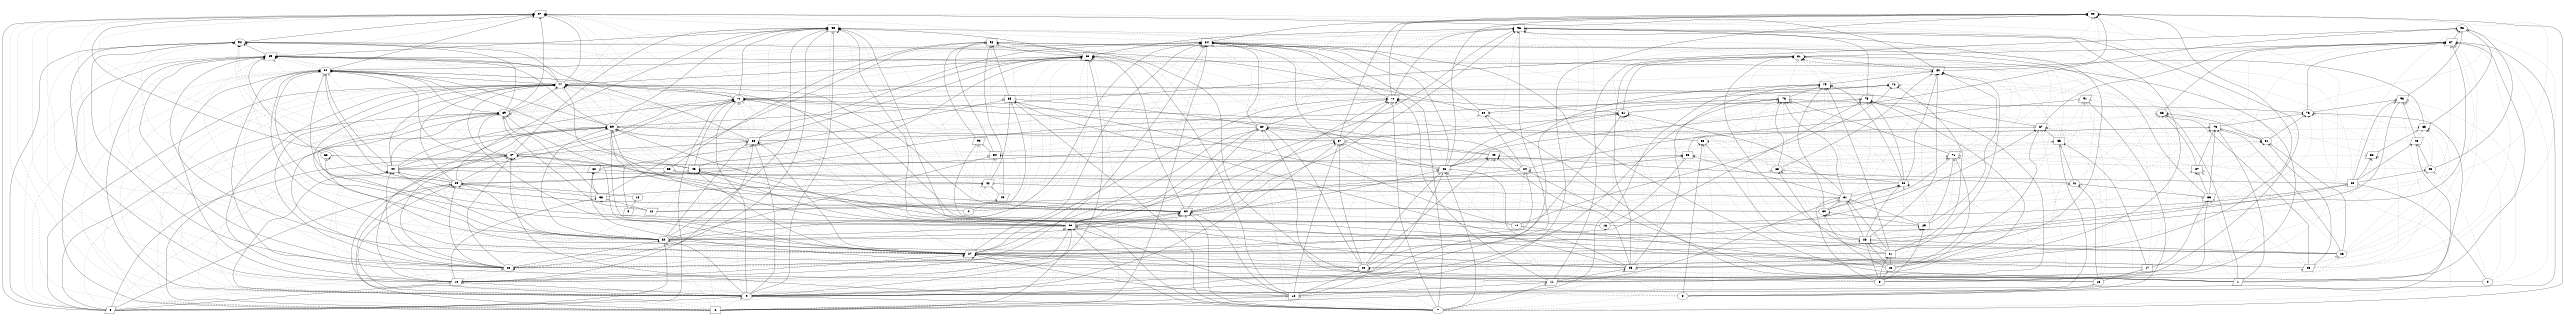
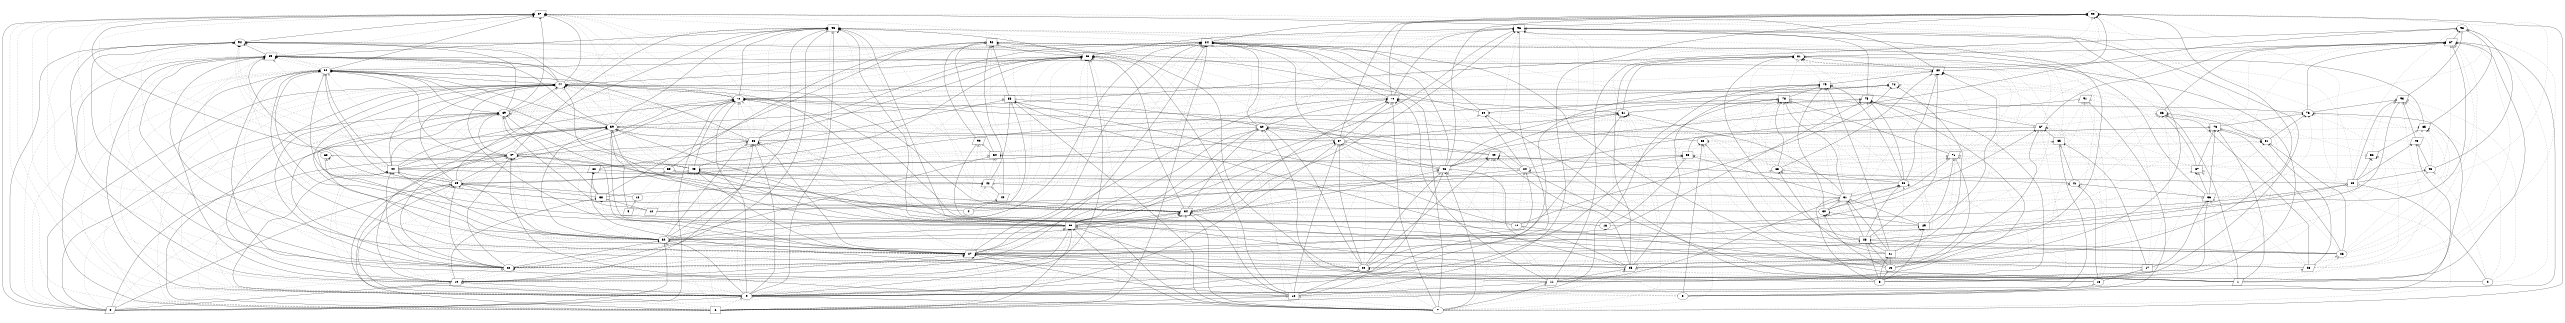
(1993, 160) -> (1993, 160)
